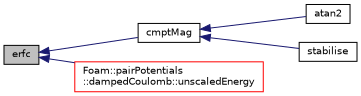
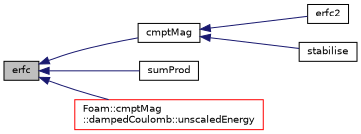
(328, 14) -> (328, 14)
none -> (169, 71)
(169, 77) -> (169, 115)
